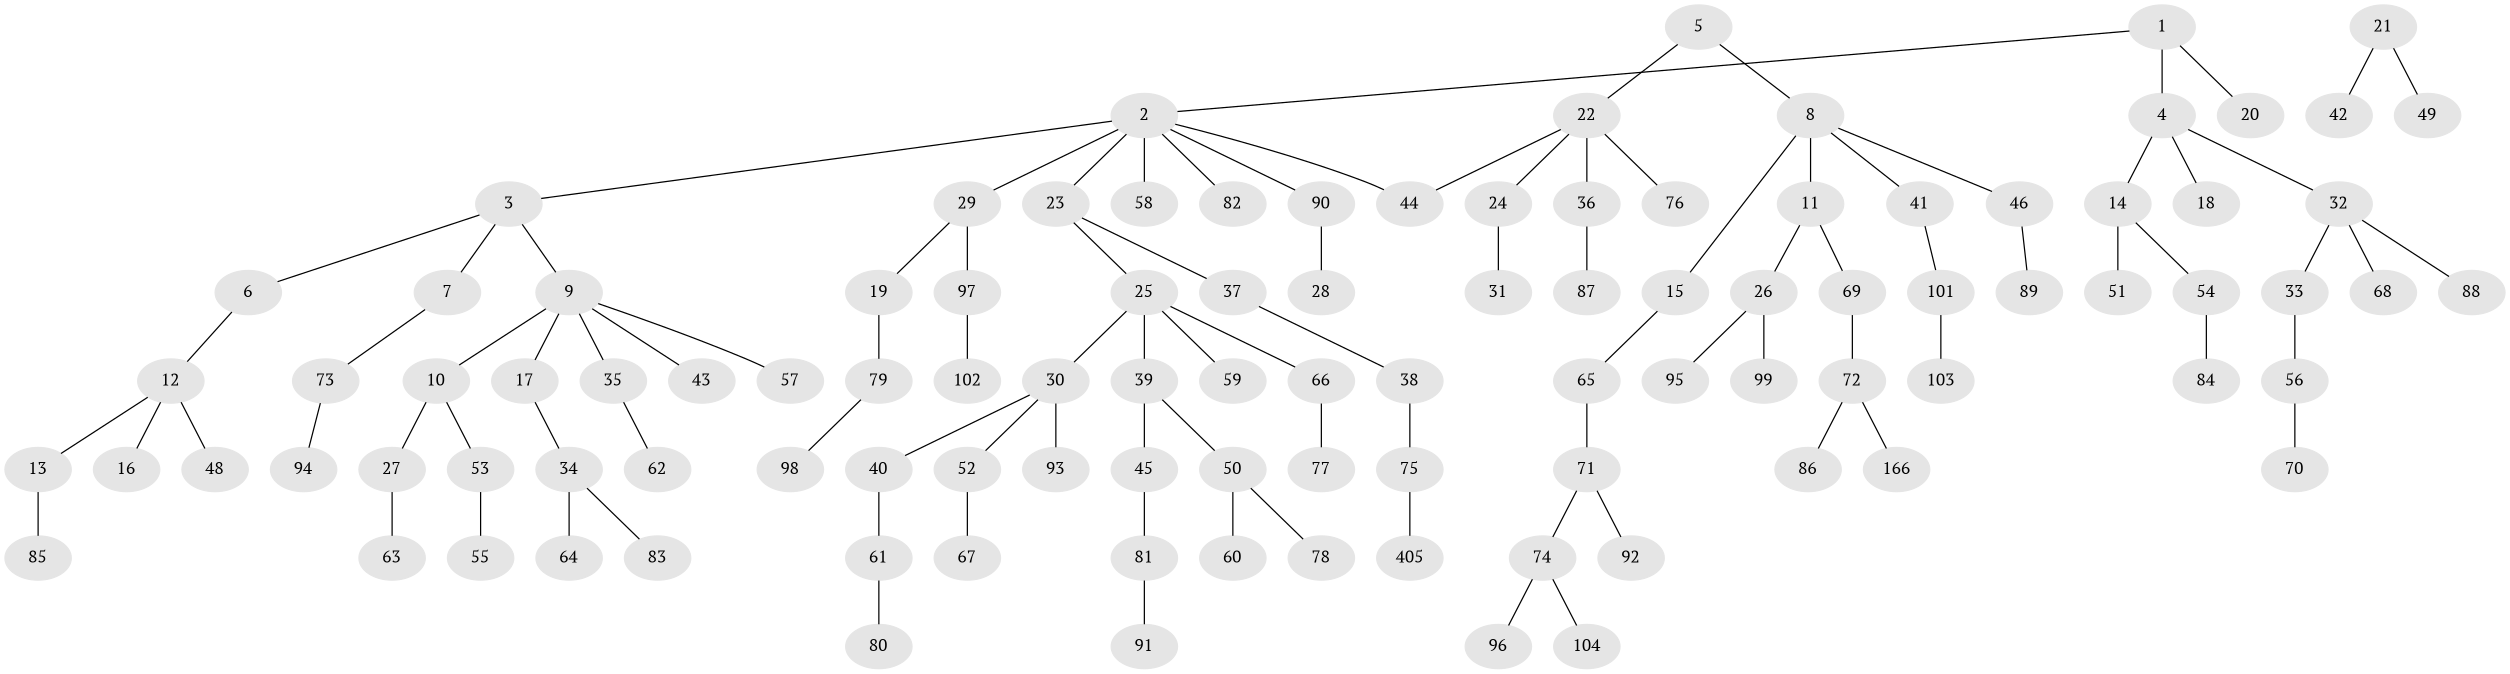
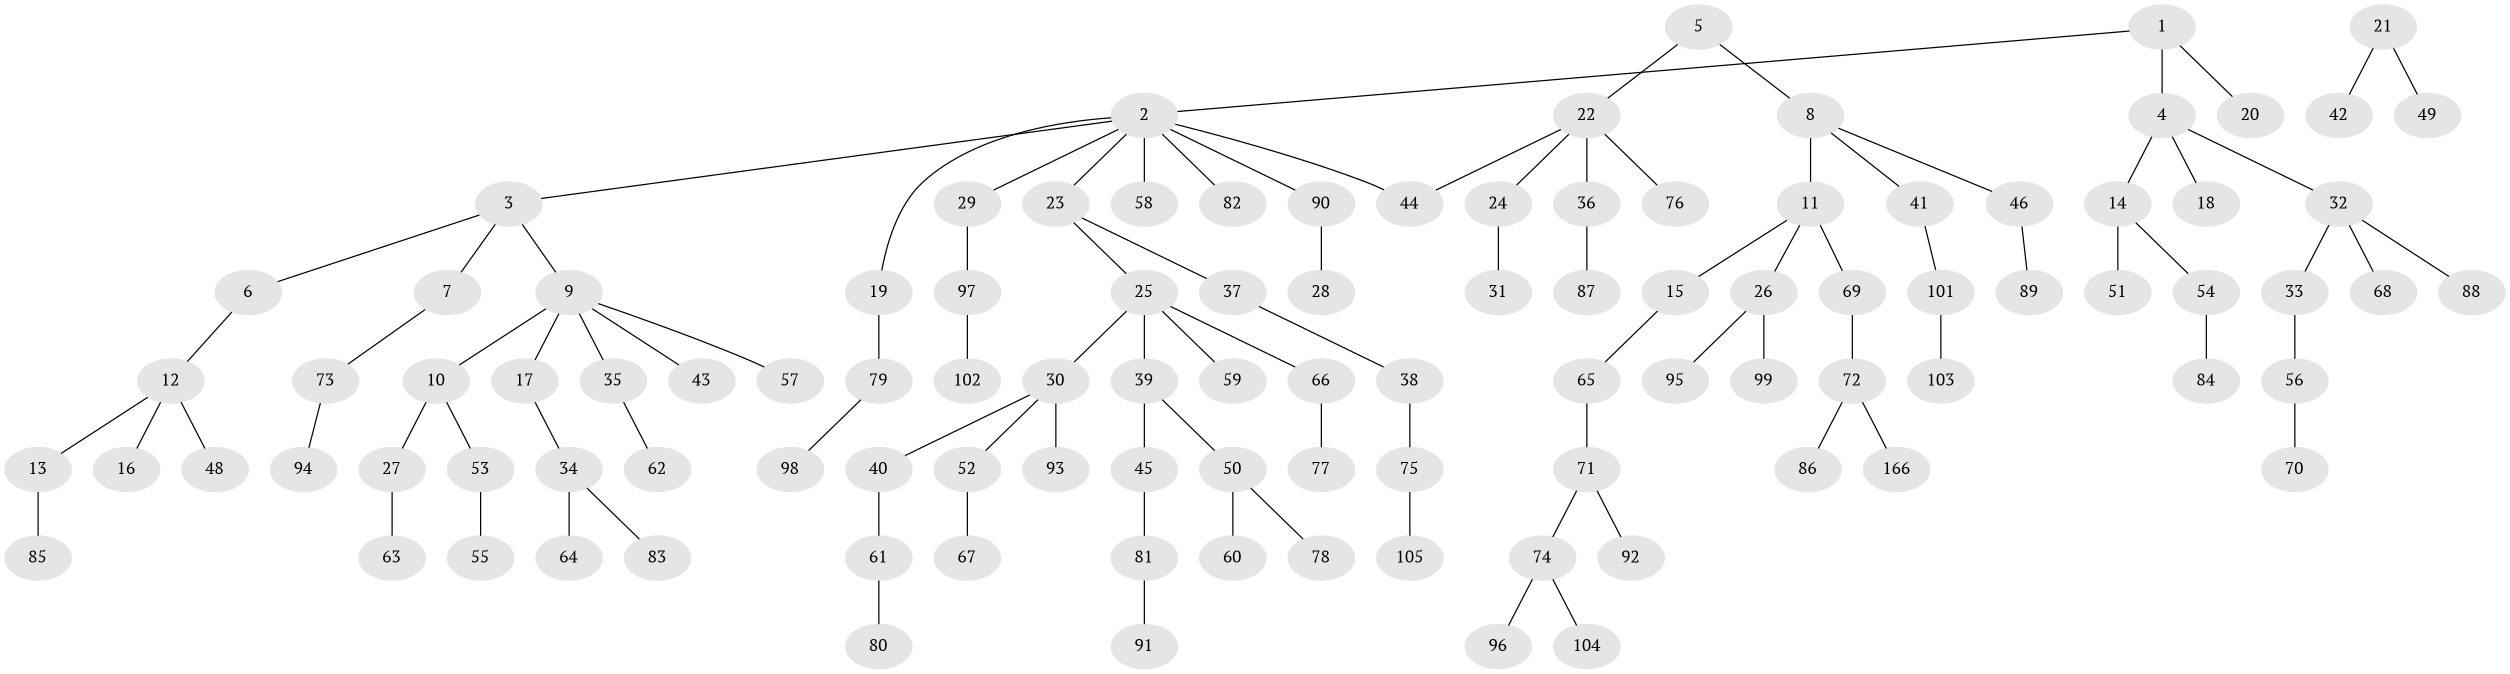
(1743, 204) -> (1743, 248)
(923, 248) -> (966, 153)
(1410, 558) -> (1410, 558)
